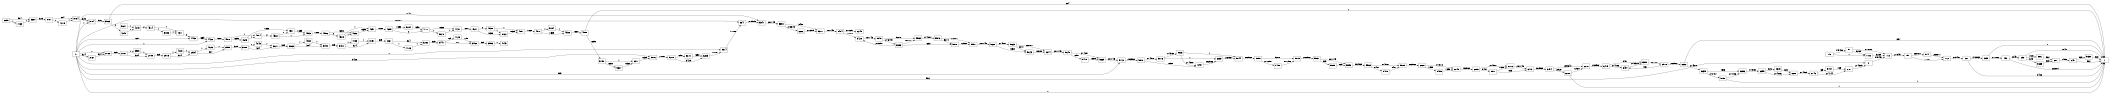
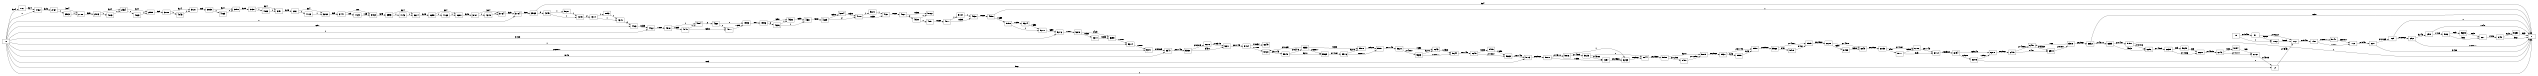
none -> (556, 12)
none -> (416, 15)
(512, 33) -> none
(2030, 61) -> (2454, 34)
